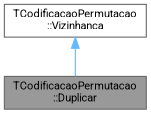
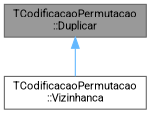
(75, 62) -> (75, 62)
